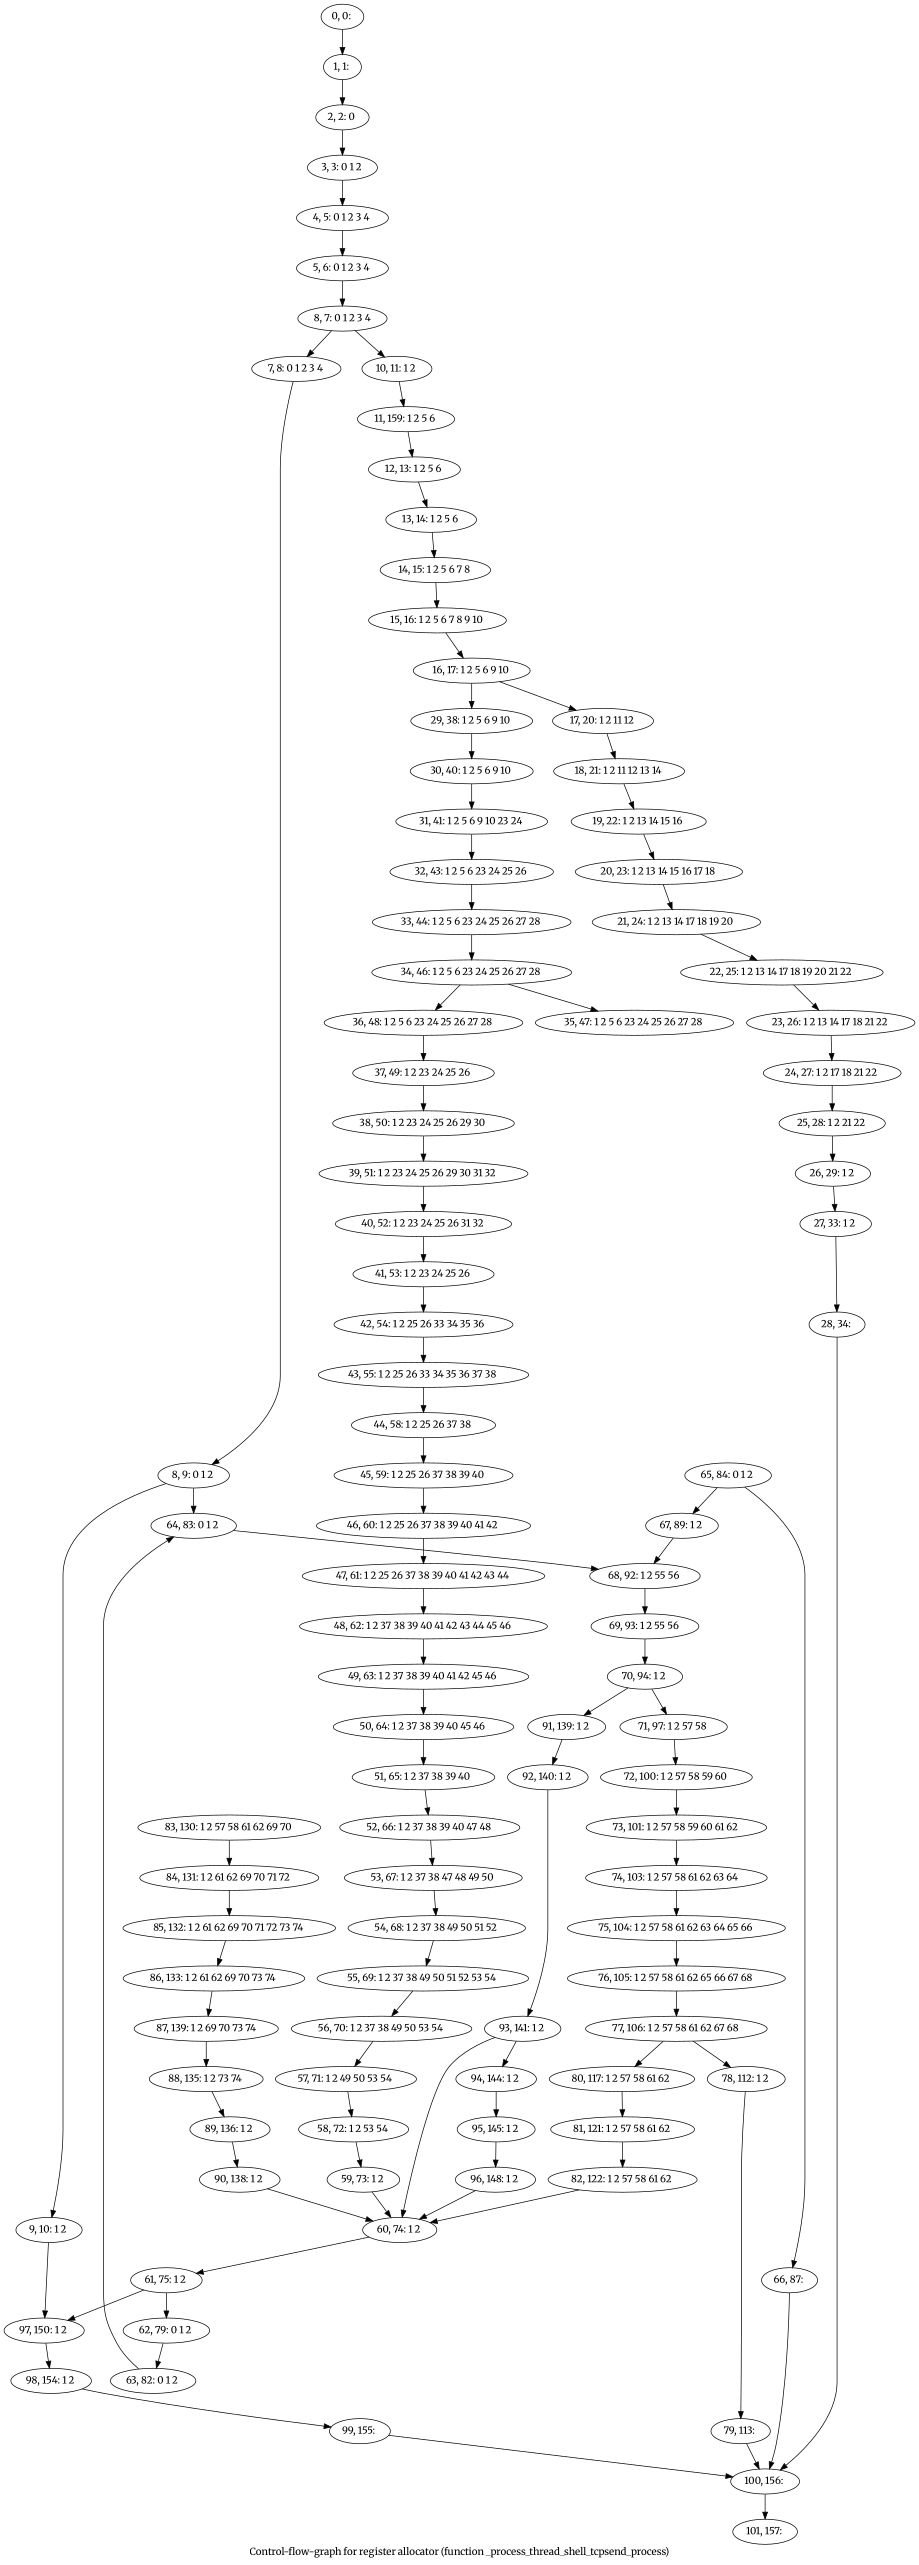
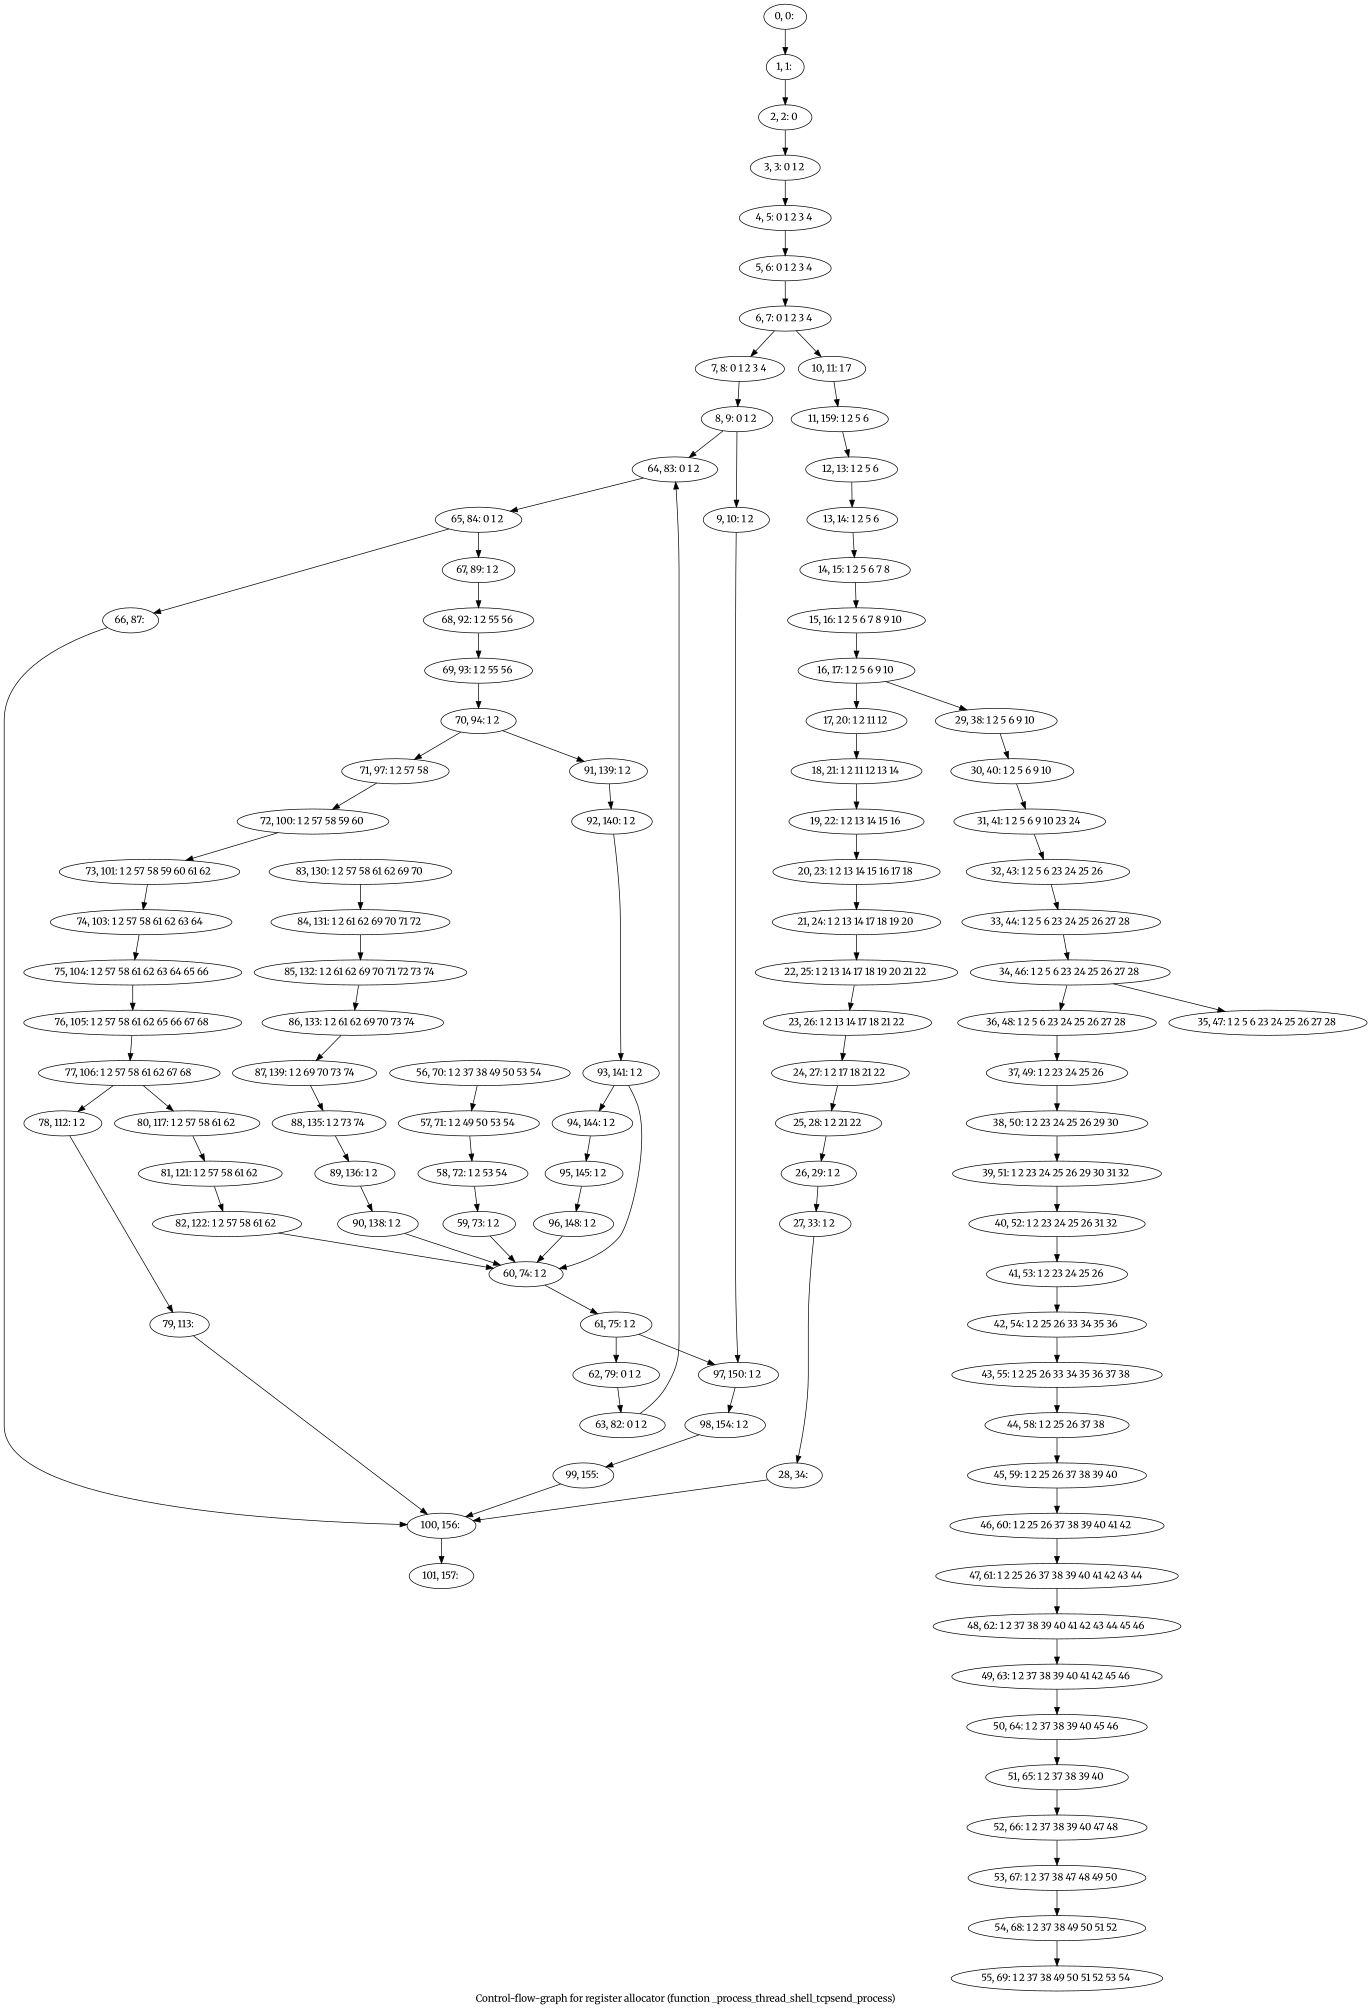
(342, 319) -> (785, 319)
(397, 369) -> (832, 369)
(412, 1549) -> (580, 494)
(405, 2001) -> none
